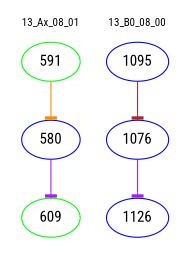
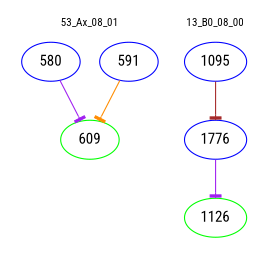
(51, 23) -> (90, 23)
(51, 62) -> (129, 62)
(51, 98) -> (111, 98)
(138, 140) -> (216, 140)
(138, 218) -> (216, 218)
